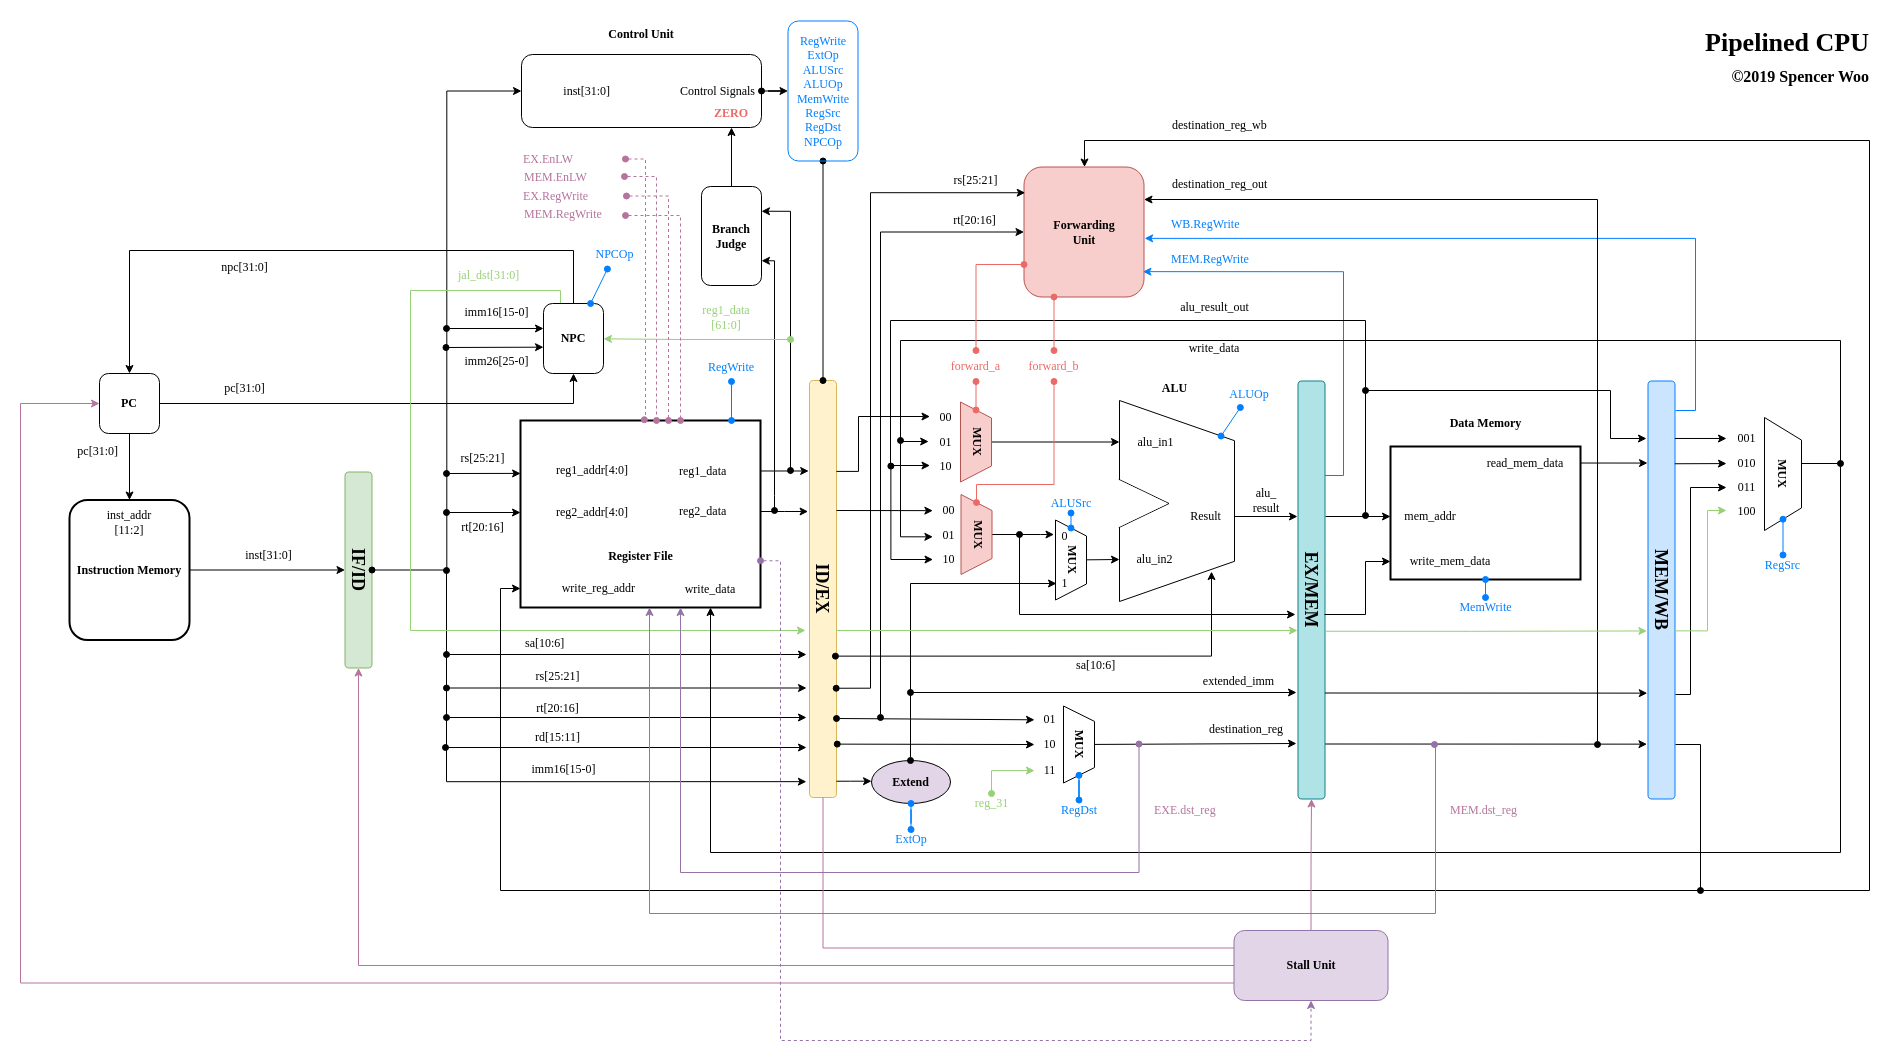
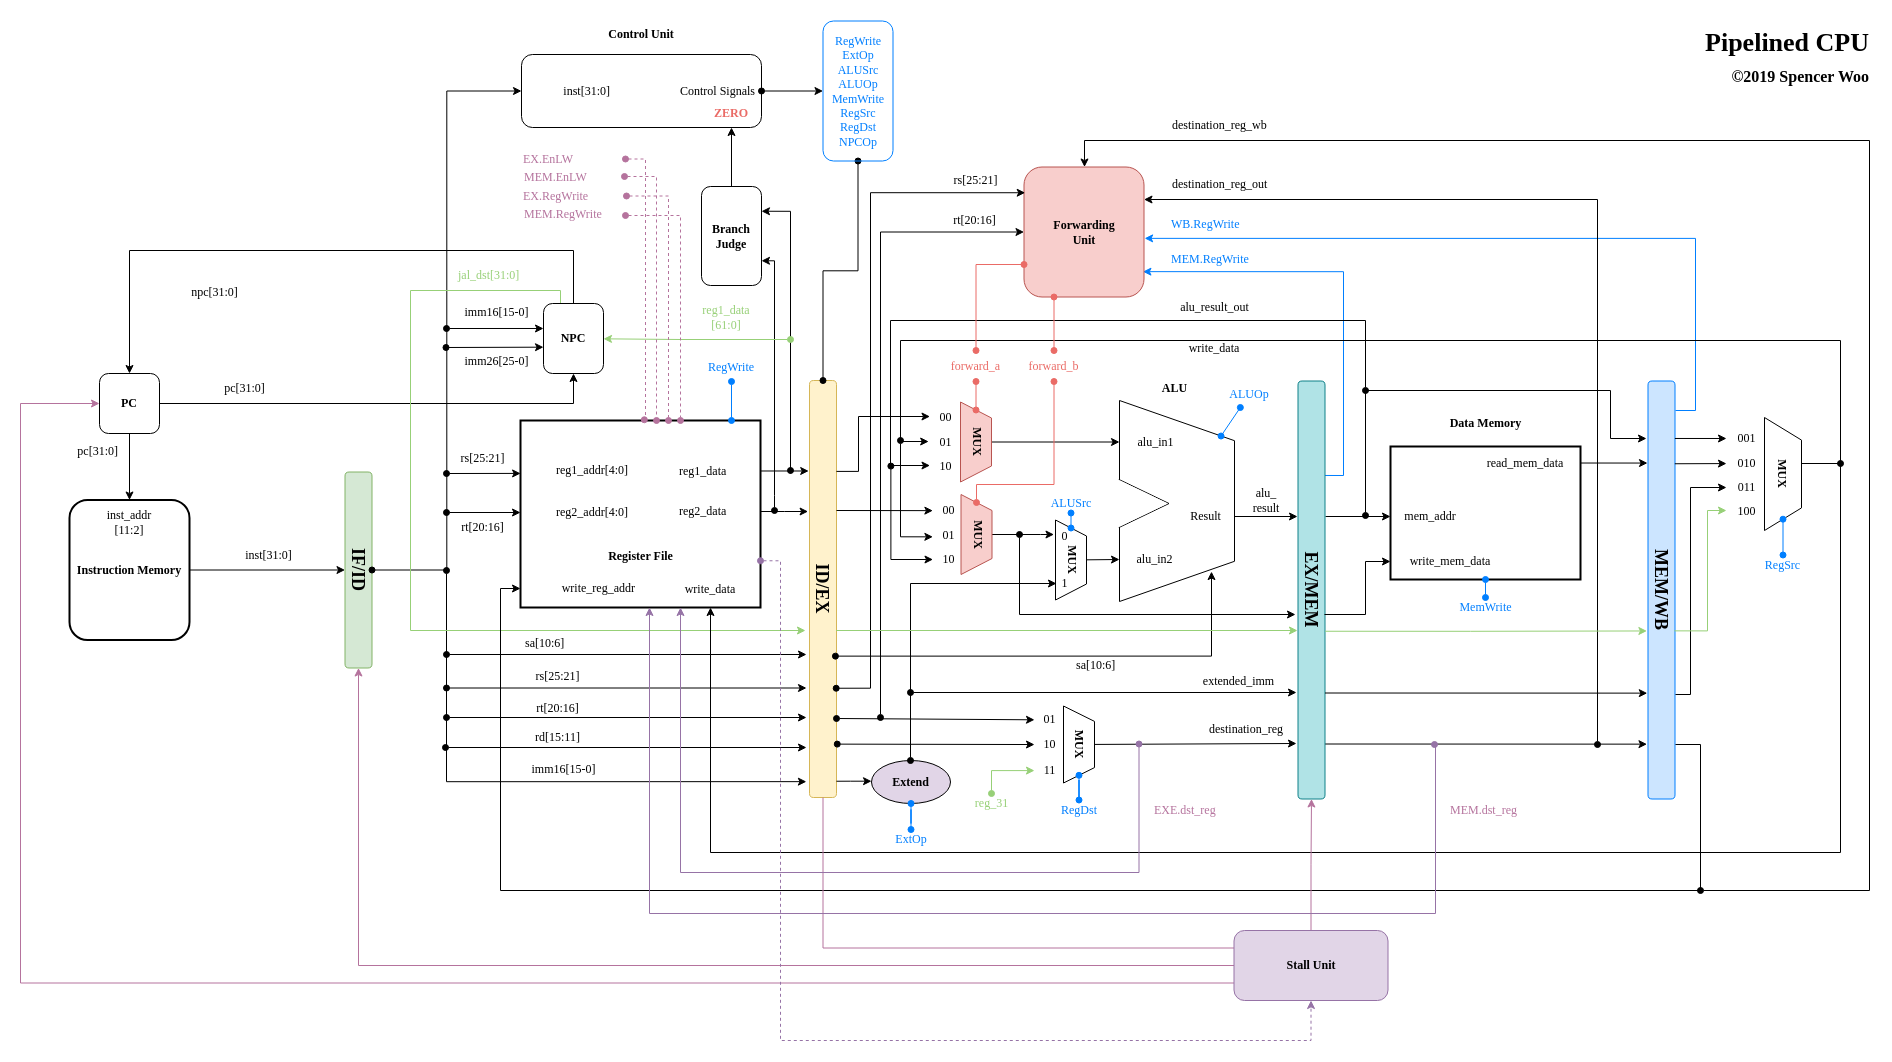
(823, 91) -> (858, 91)
(615, 255) -> none
(245, 268) -> (215, 293)
(599, 286) -> none
